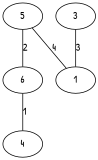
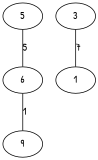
(25, 48) -> (25, 48)
(49, 48) -> none
(78, 48) -> (78, 48)
(23, 144) -> (23, 144)
